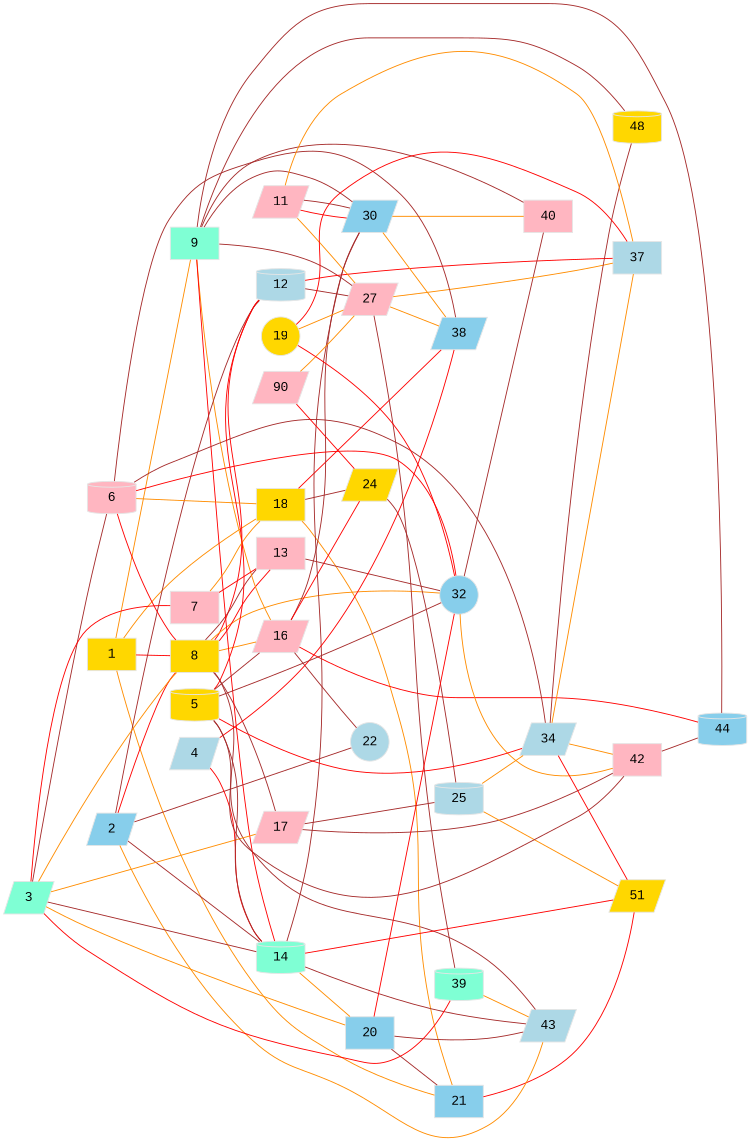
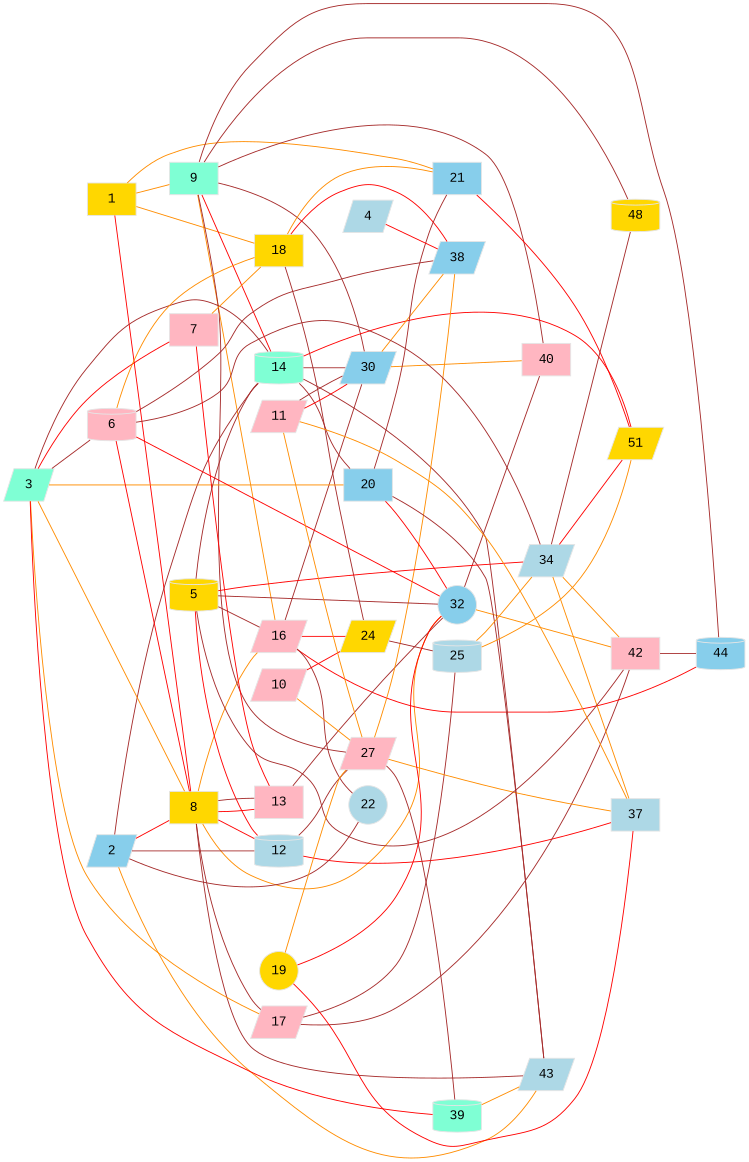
(281, 388) -> (279, 685)
(235, 855) -> none
(325, 995) -> (334, 447)
